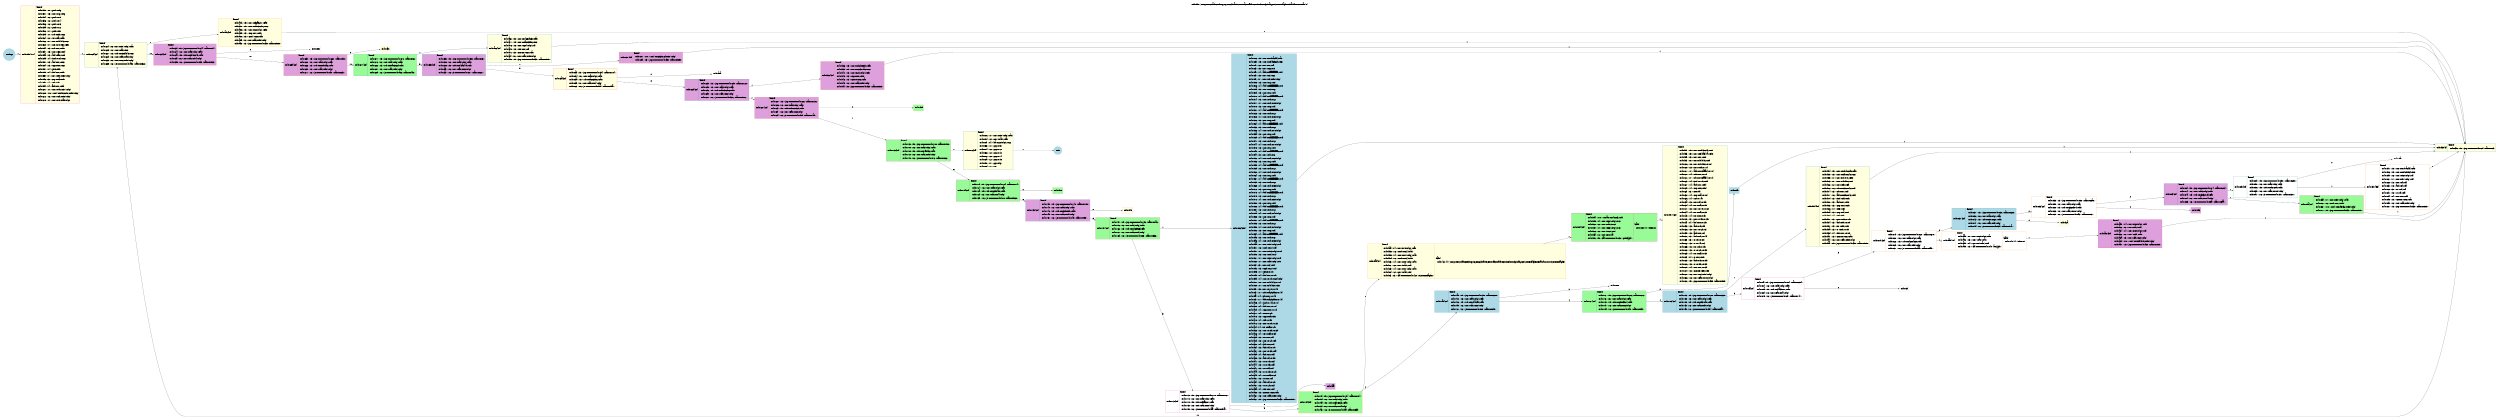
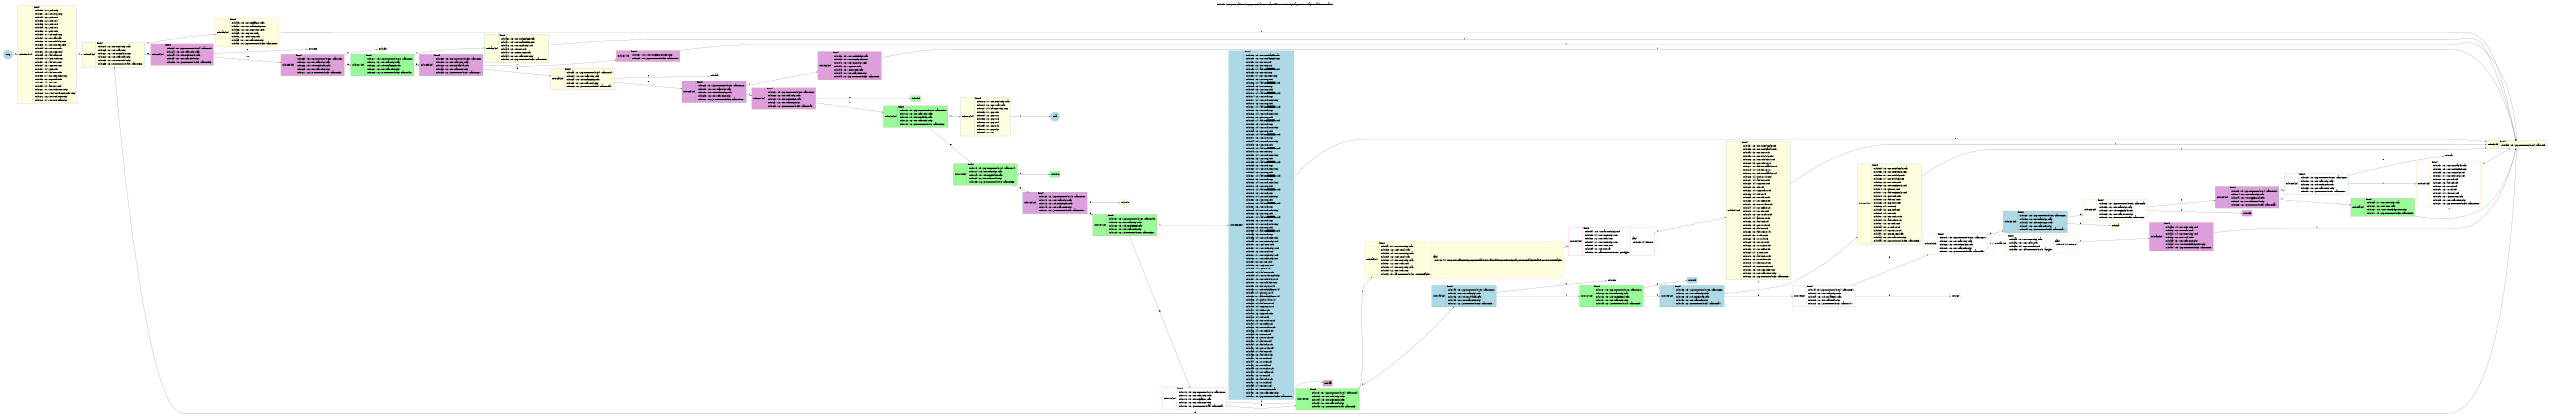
(9, 55) -> (8, 55)
(2082, 148) -> (2133, 145)
(1058, 150) -> (1055, 117)
(1614, 227) -> (1611, 241)
